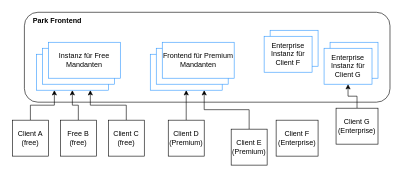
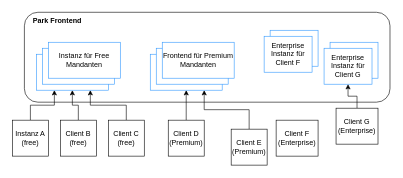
(30, 138) -> (30, 138)
(78, 138) -> (78, 138)
